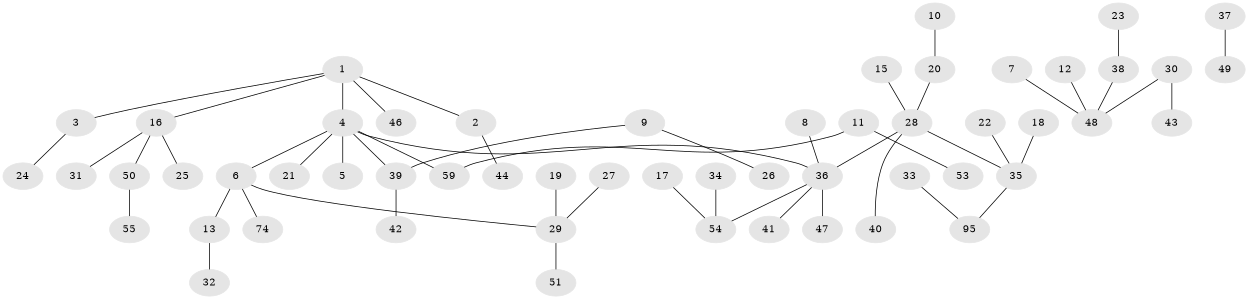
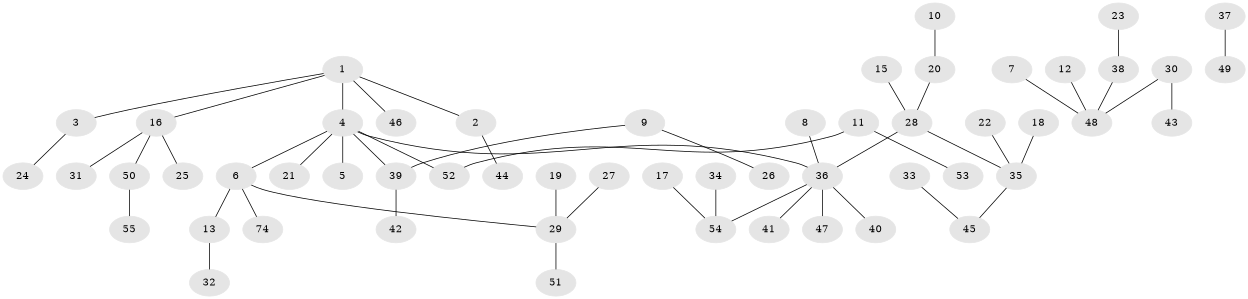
(880, 172) -> (849, 203)
(449, 176) -> (449, 176)
(970, 229) -> (970, 229)
